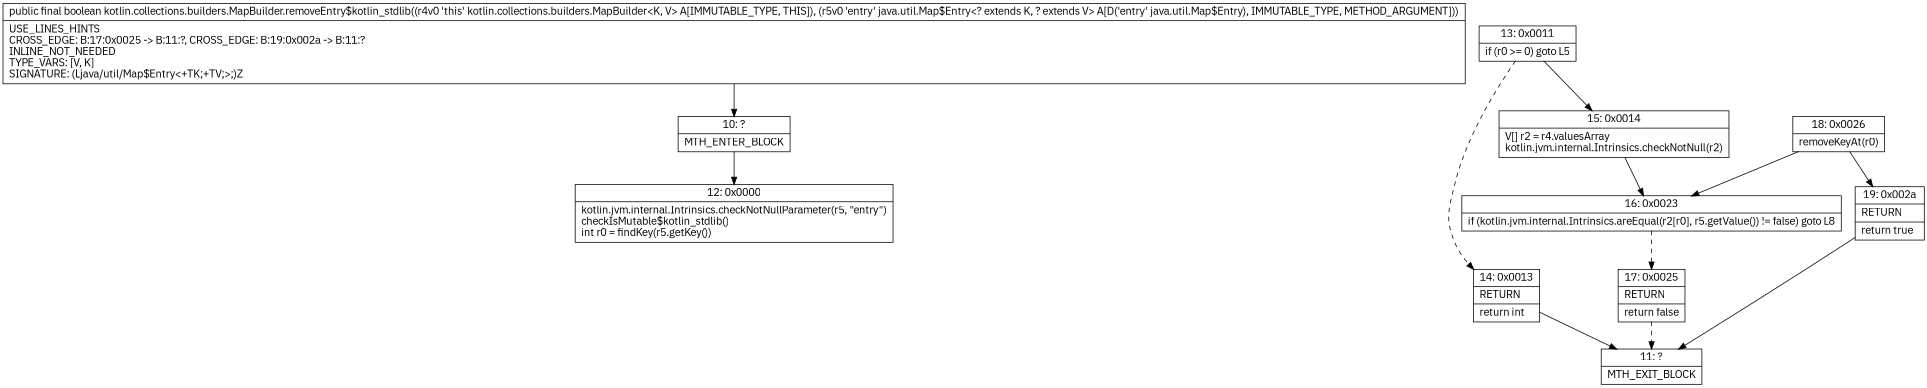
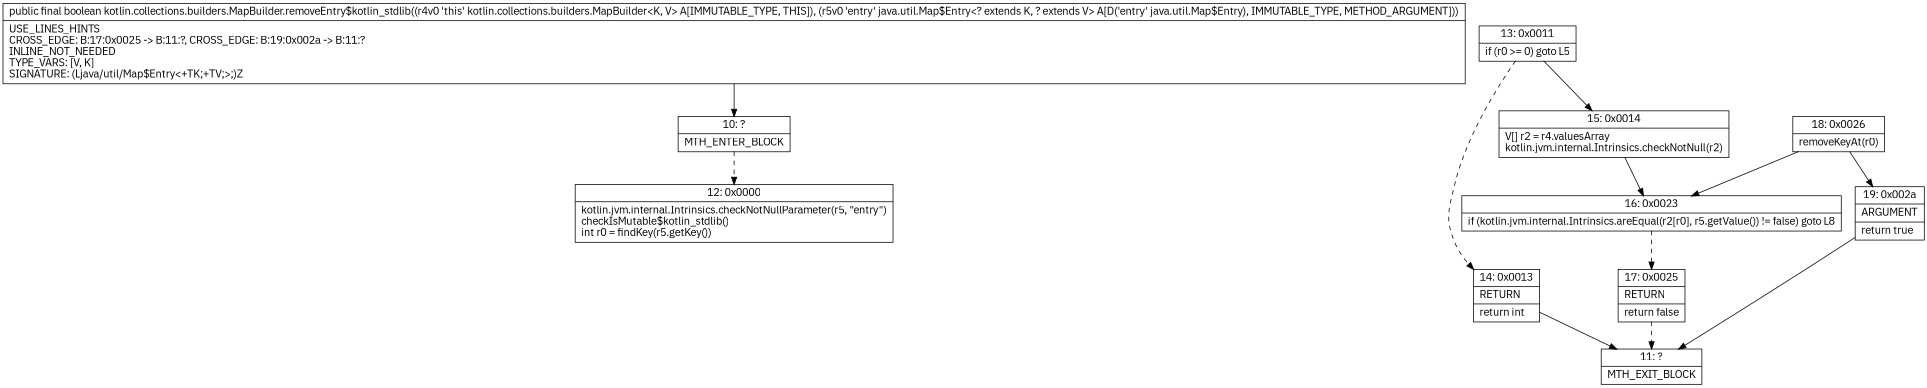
(734, 164) -> (734, 164)
(1882, 213) -> (1890, 213)
